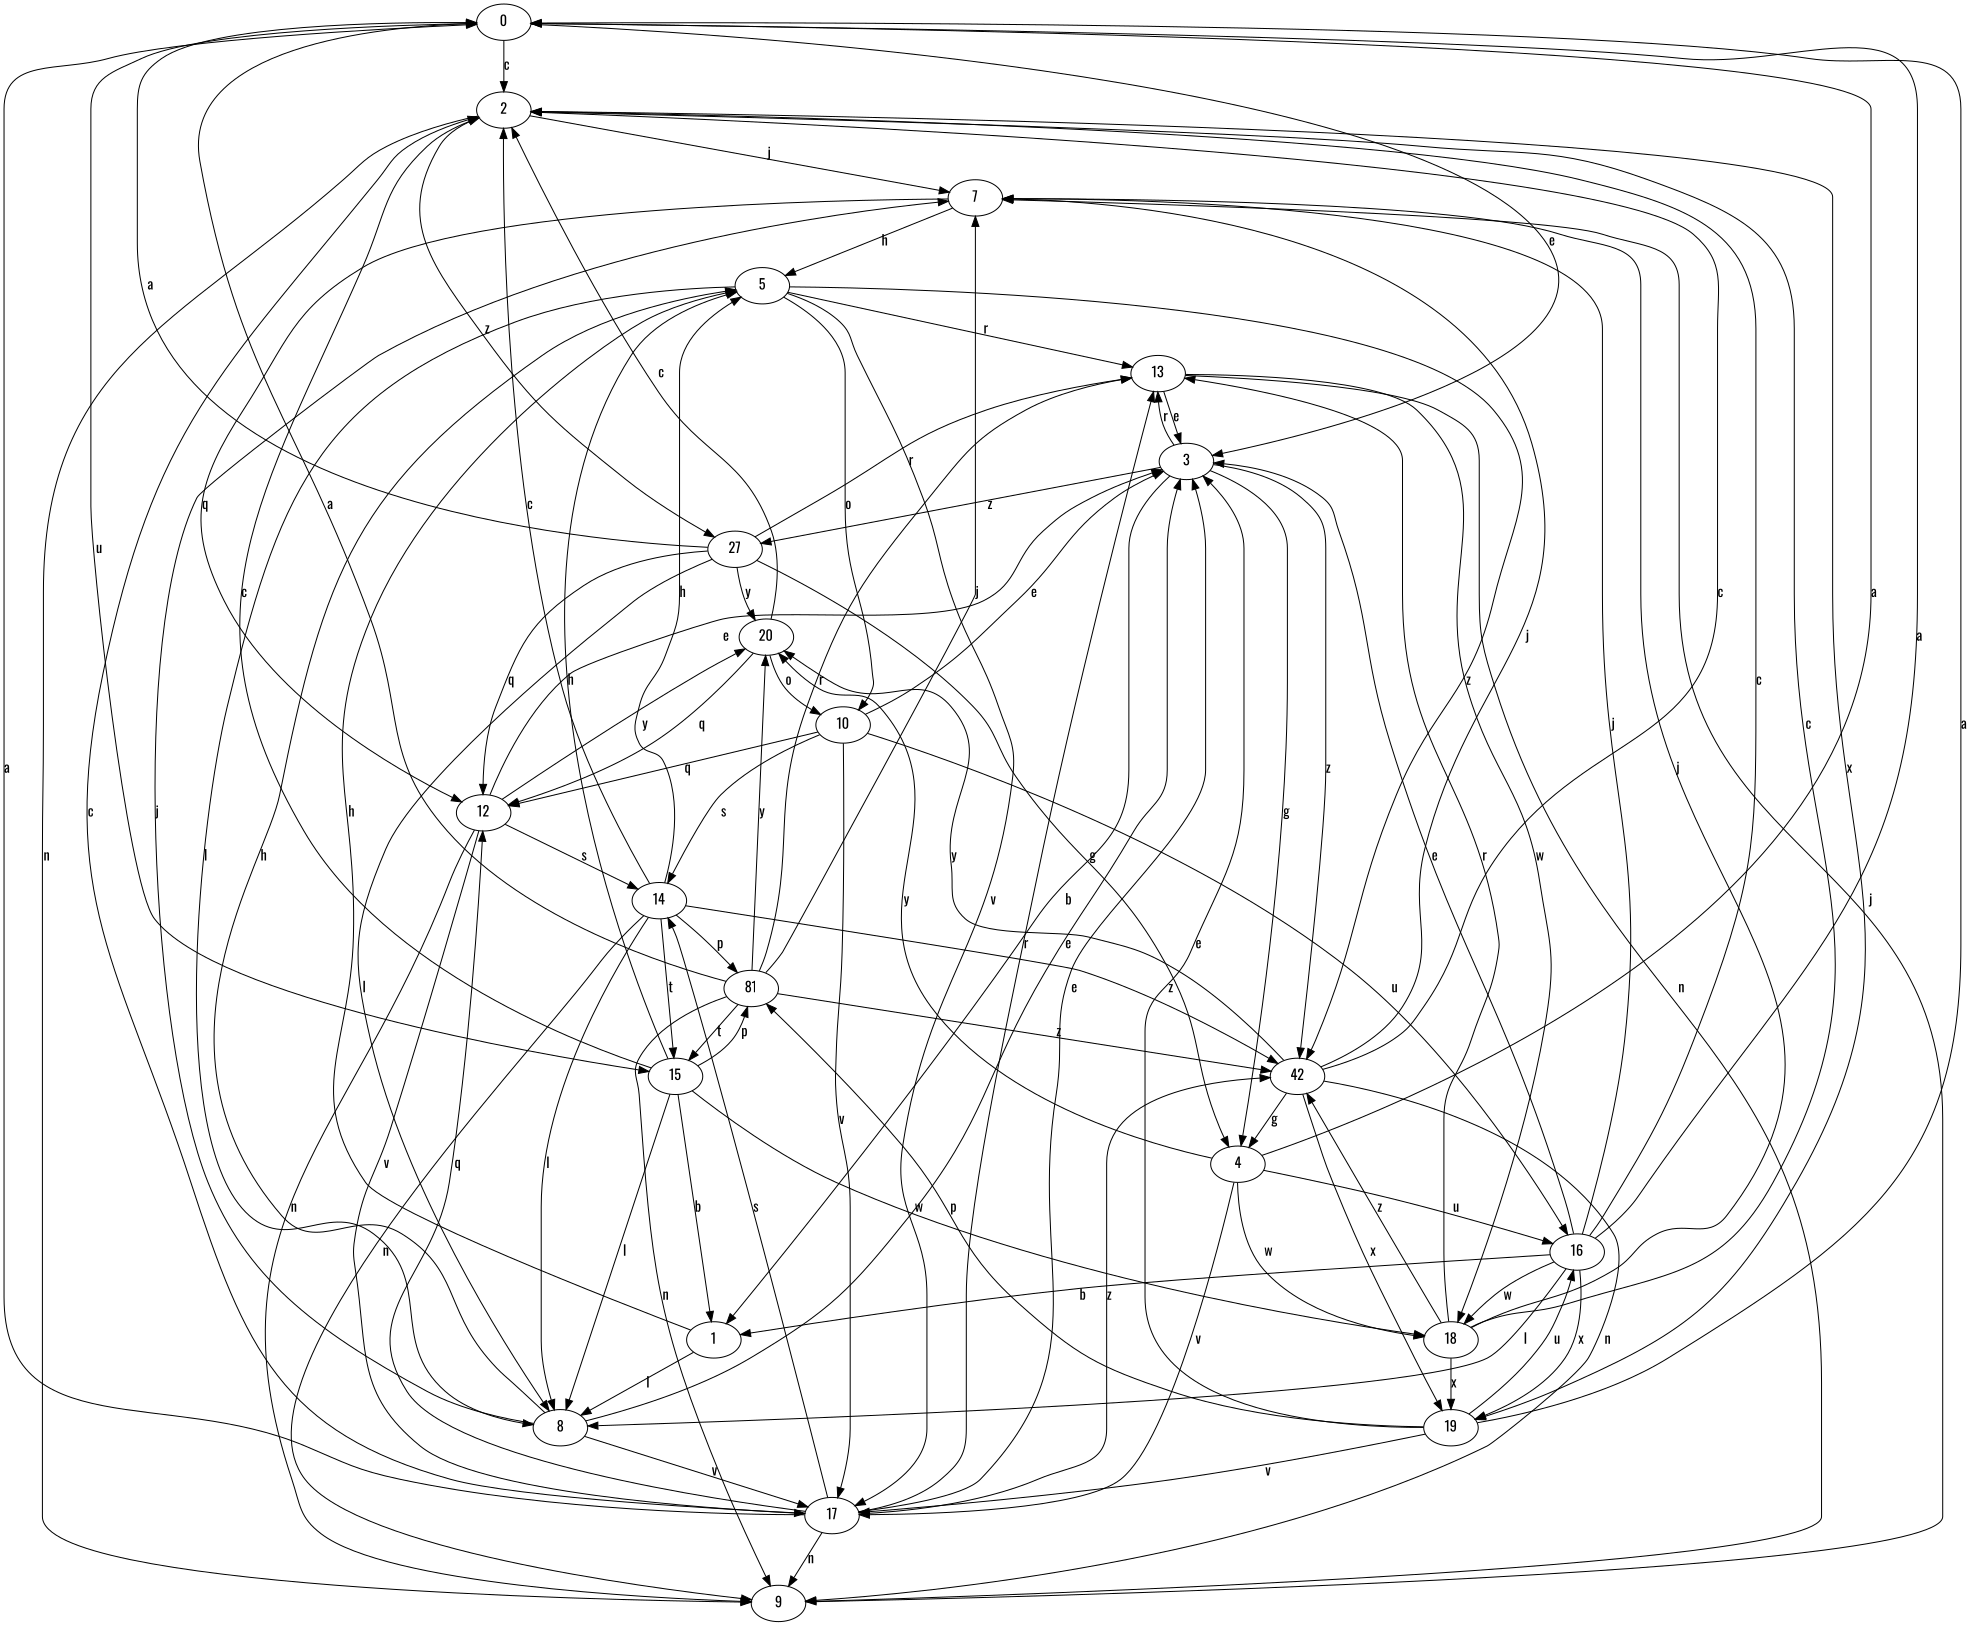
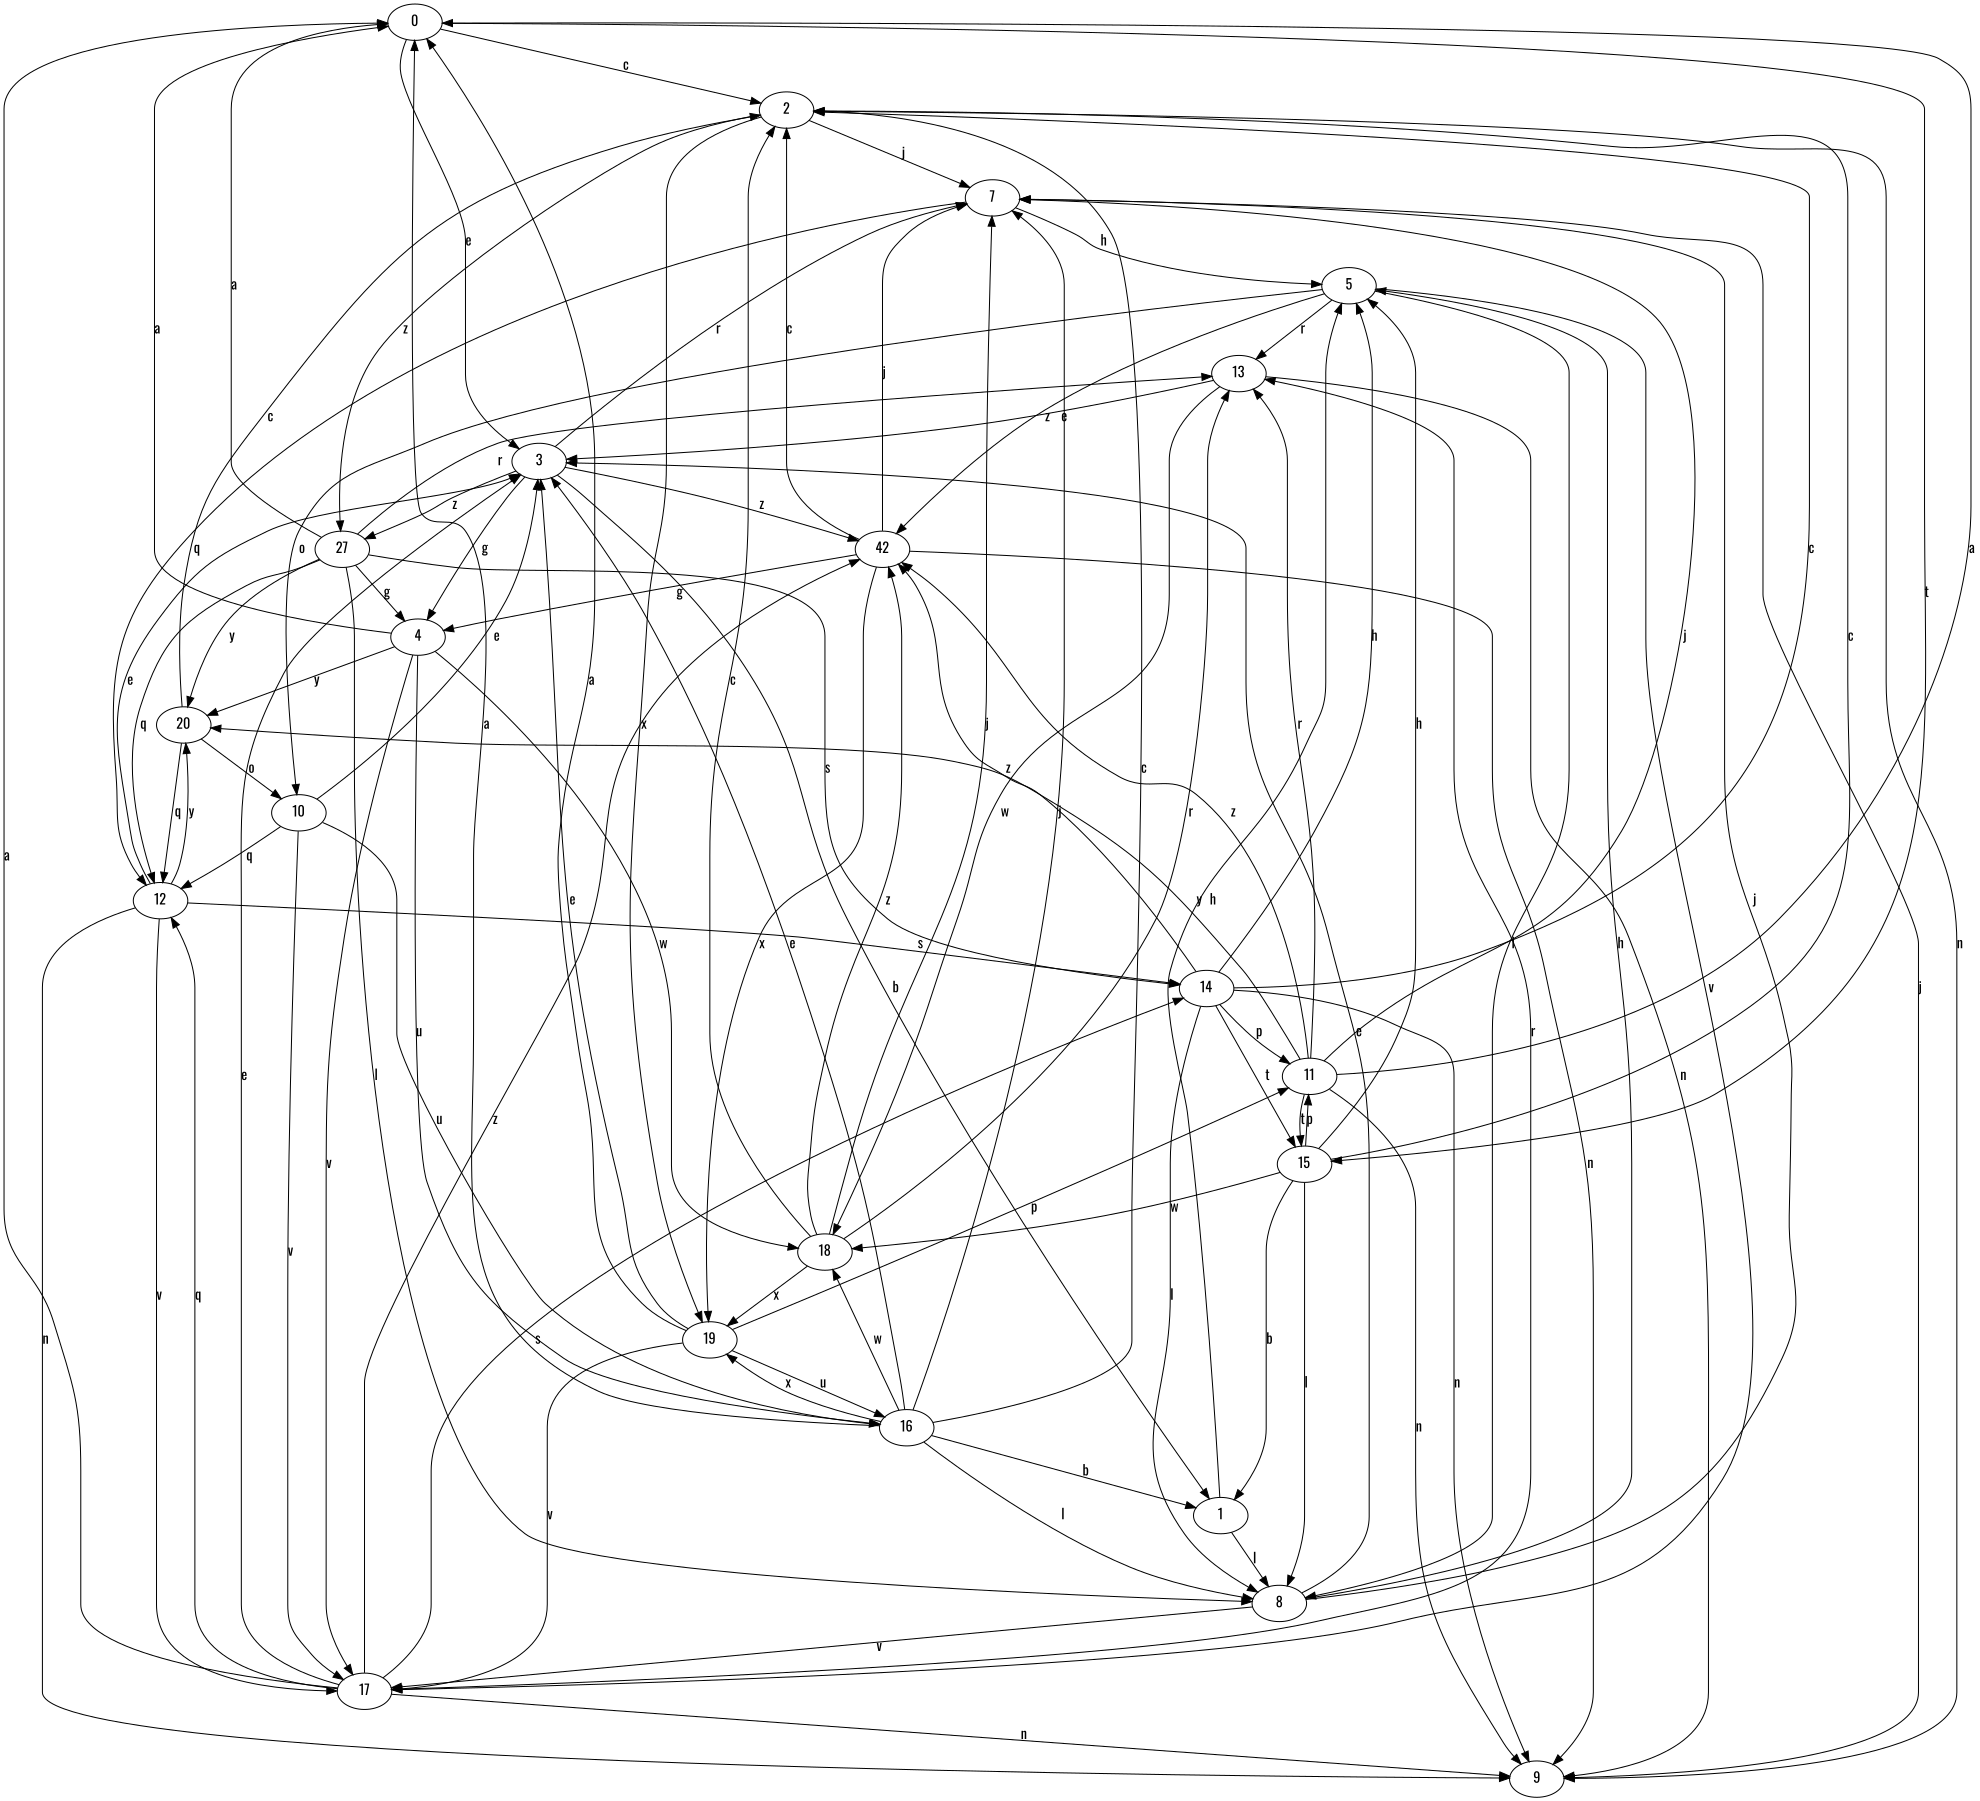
(1163, 425) -> (734, 312)
(99, 549) -> (1927, 593)
(730, 787) -> (825, 693)
(955, 905) -> none
(117, 977) -> none
(751, 989) -> (1310, 1076)
